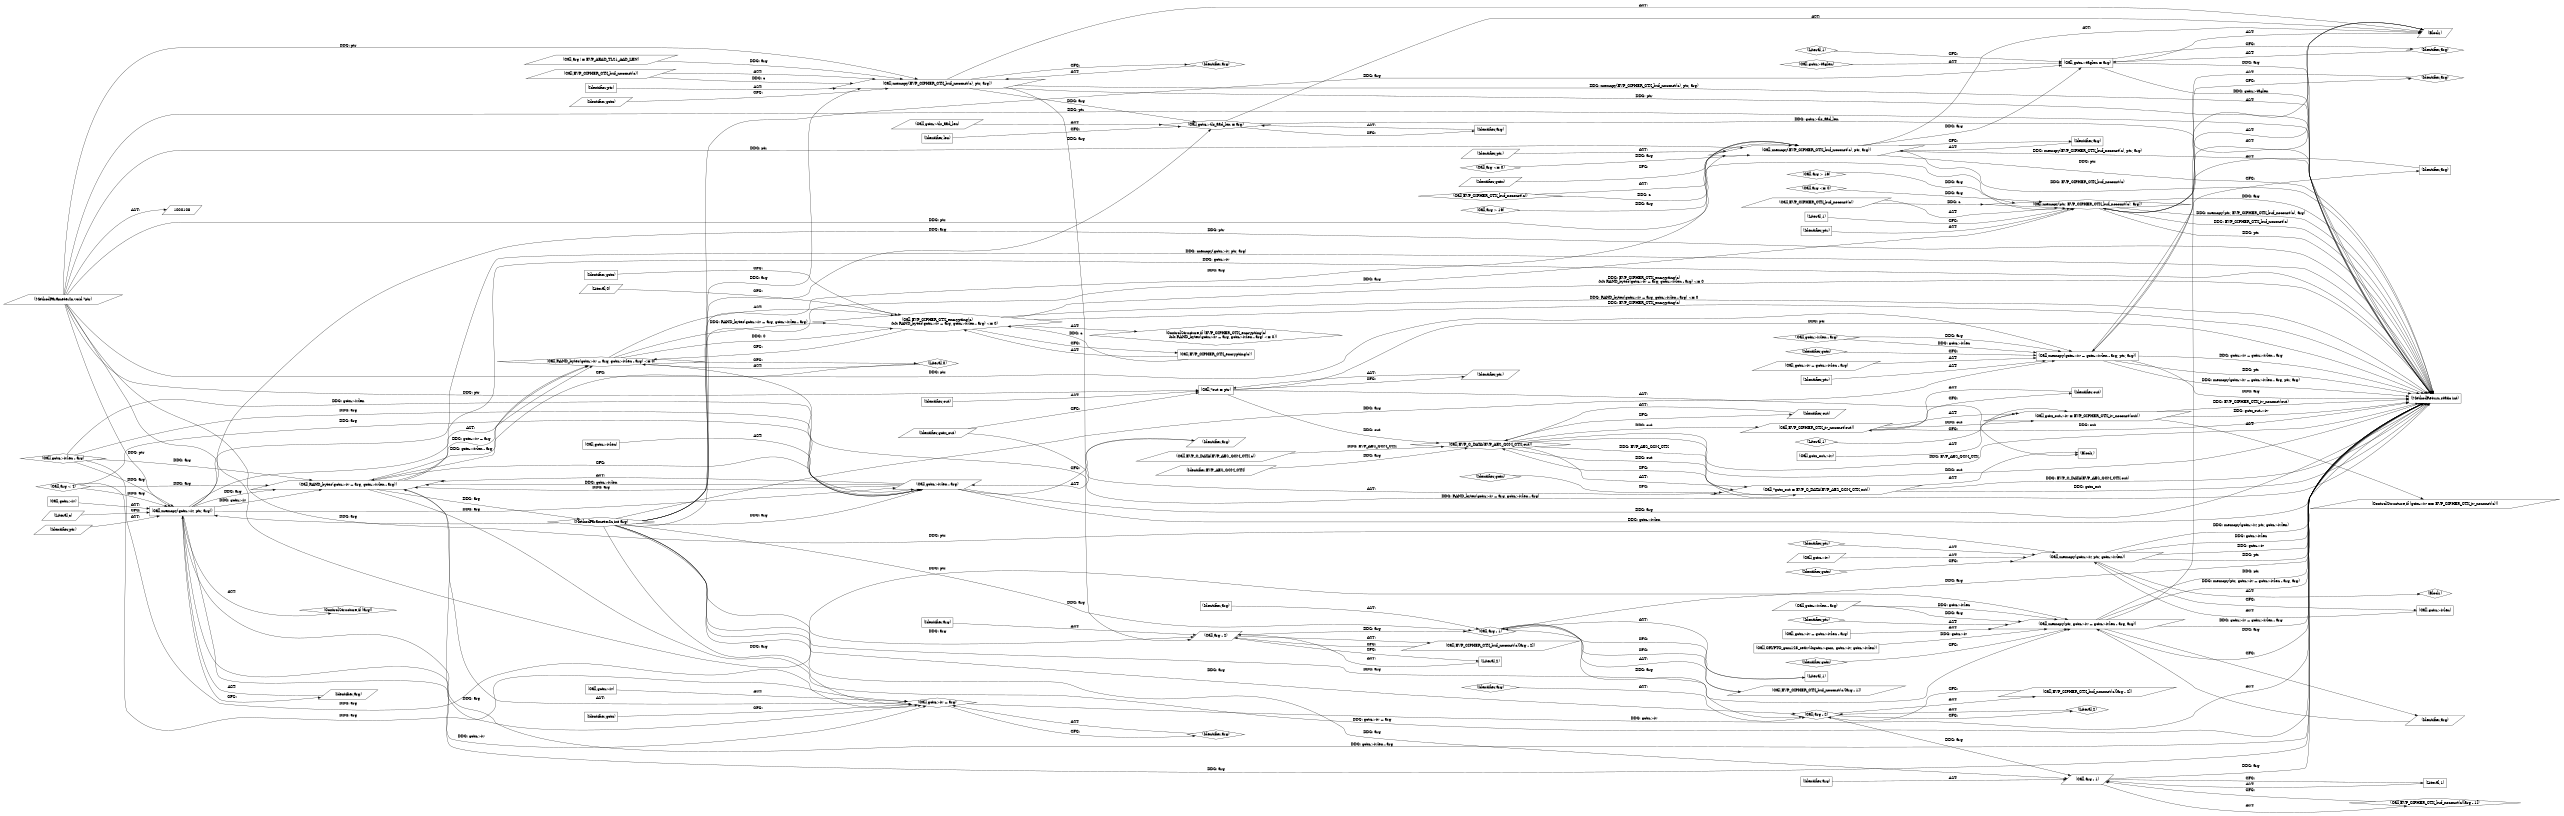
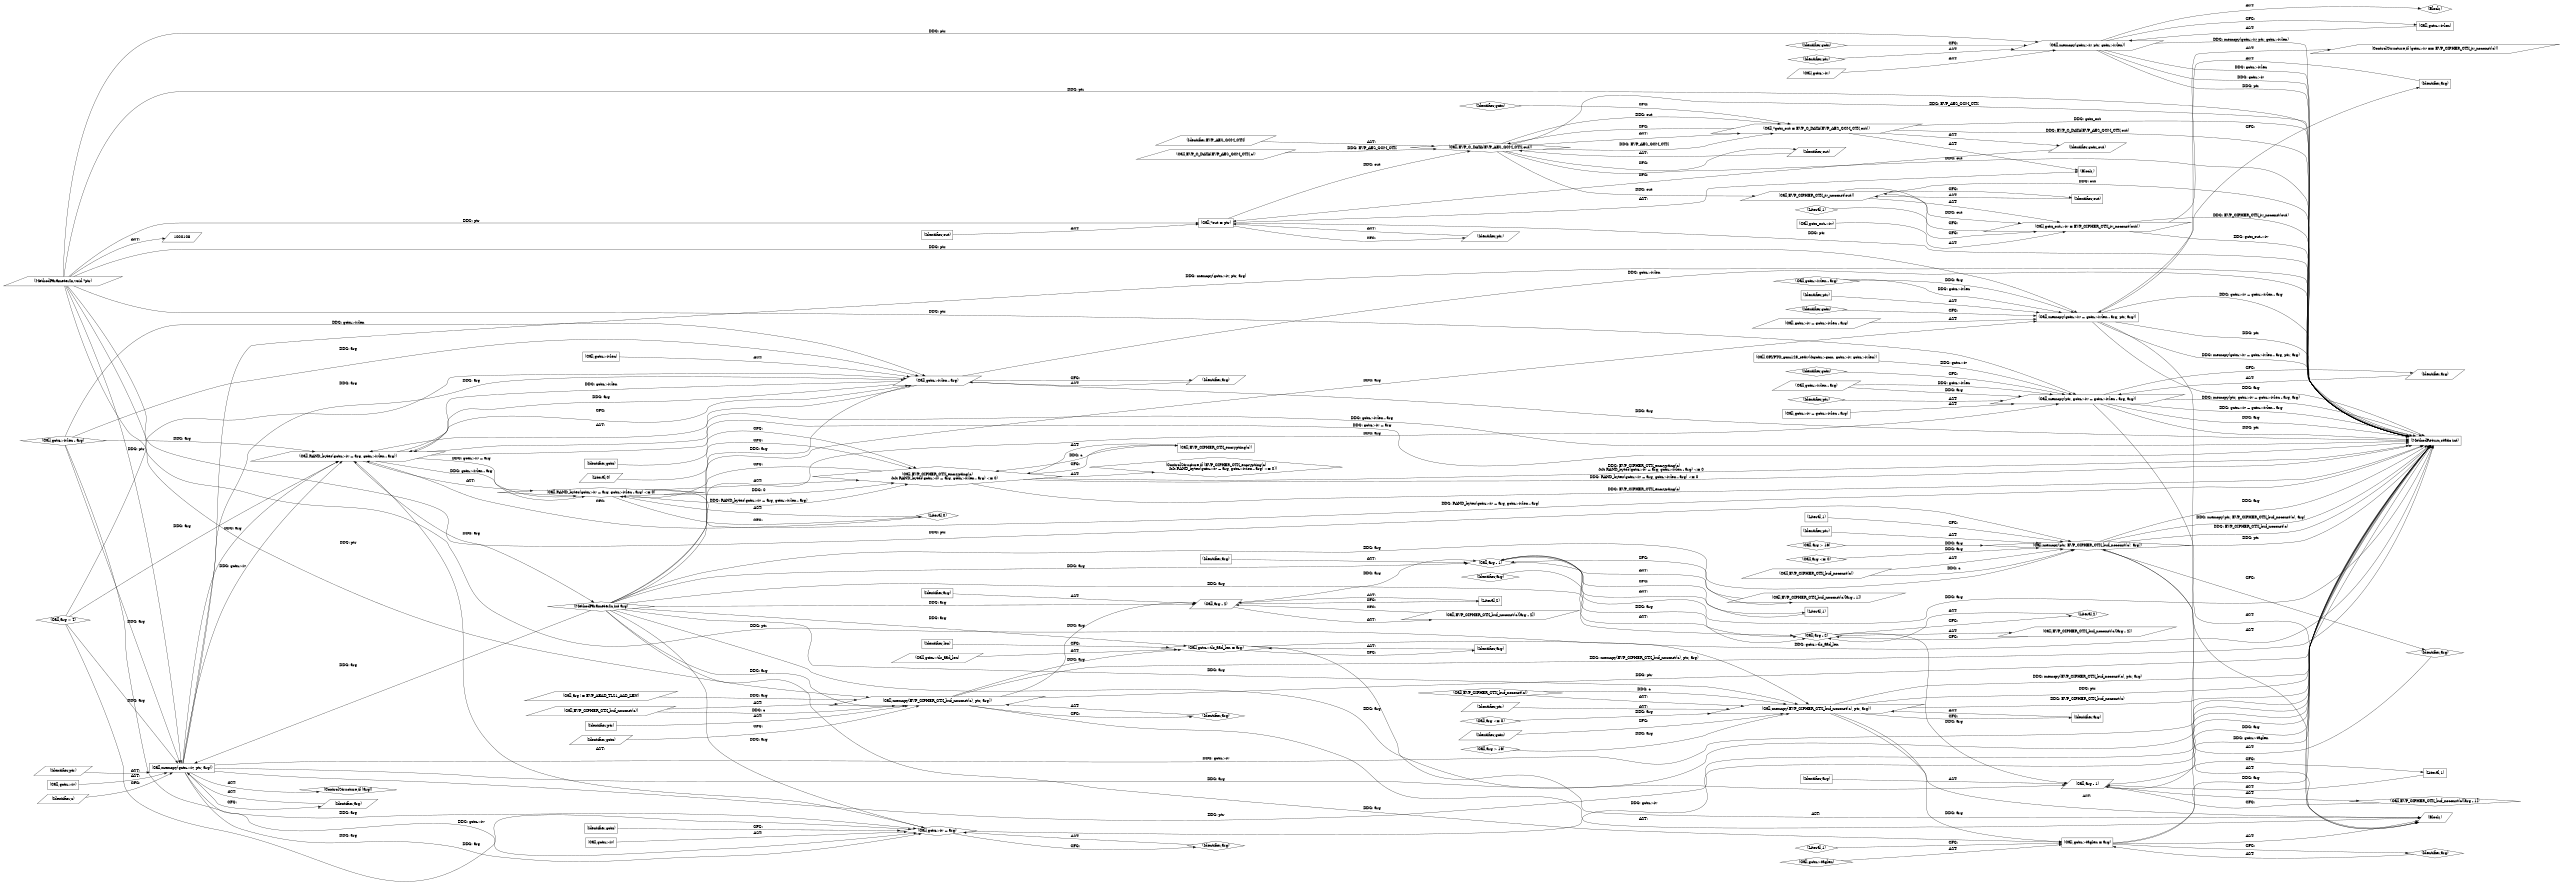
none -> (1930, 226)
(1372, 456) -> (1372, 142)
(1334, 491) -> (1969, 139)
(63, 516) -> (63, 799)
